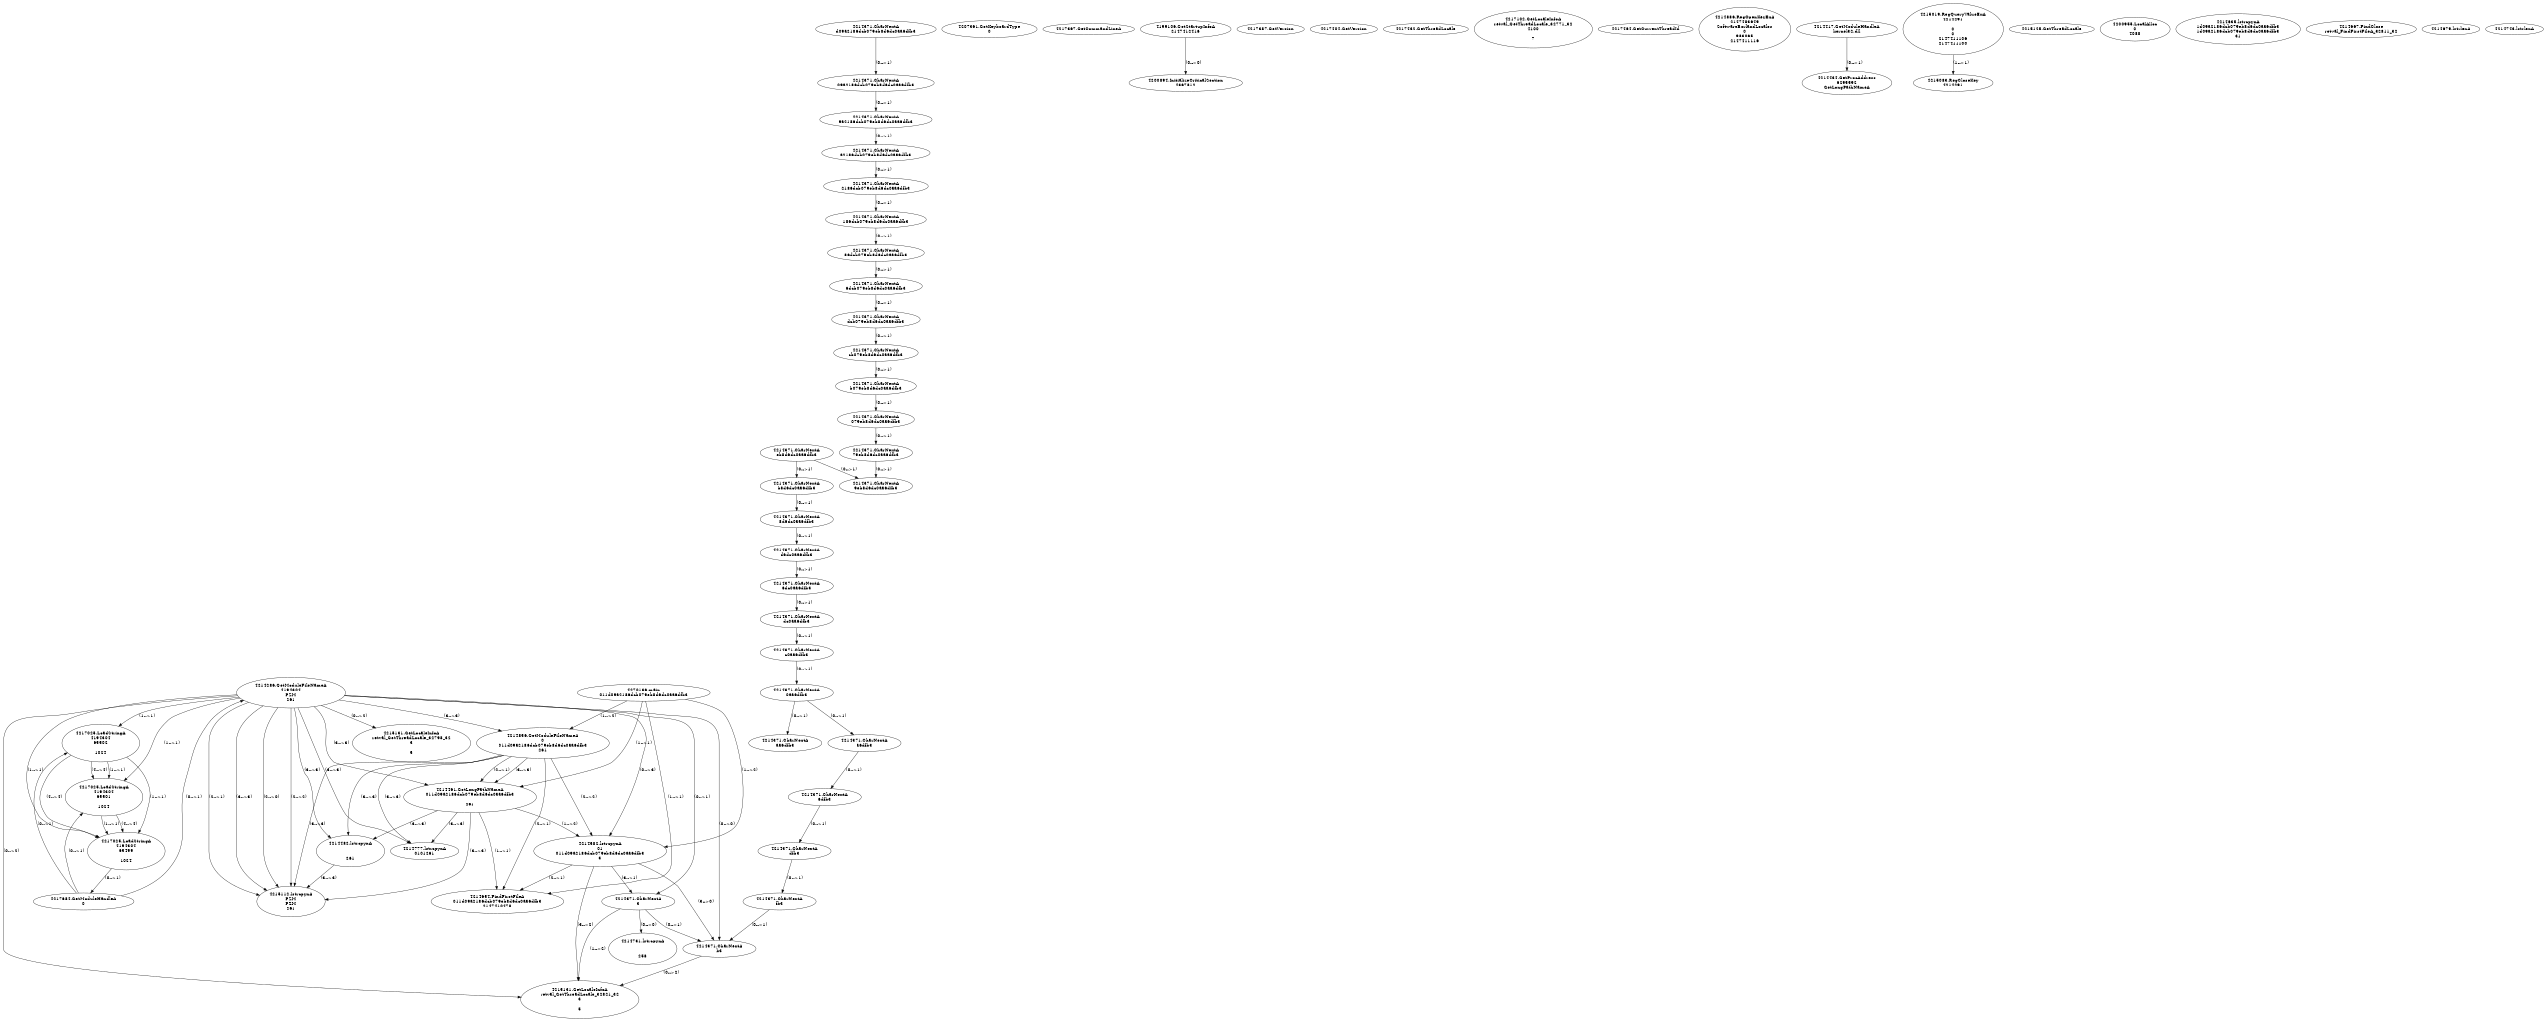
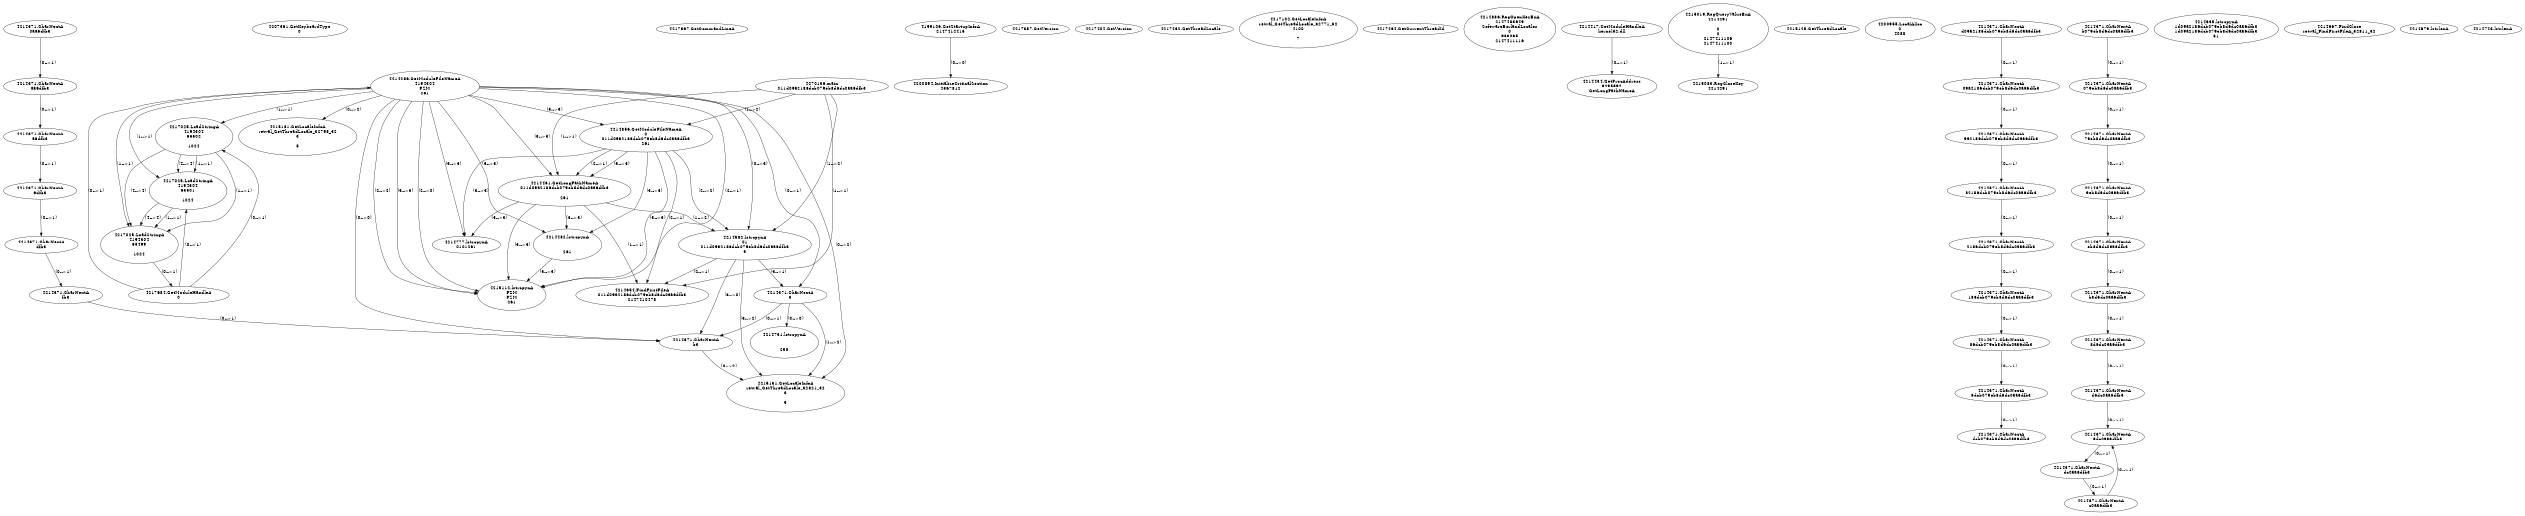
(876, 353) -> none
(835, 469) -> (2108, 216)
(797, 671) -> (2117, 473)
(829, 717) -> (40, 110)
